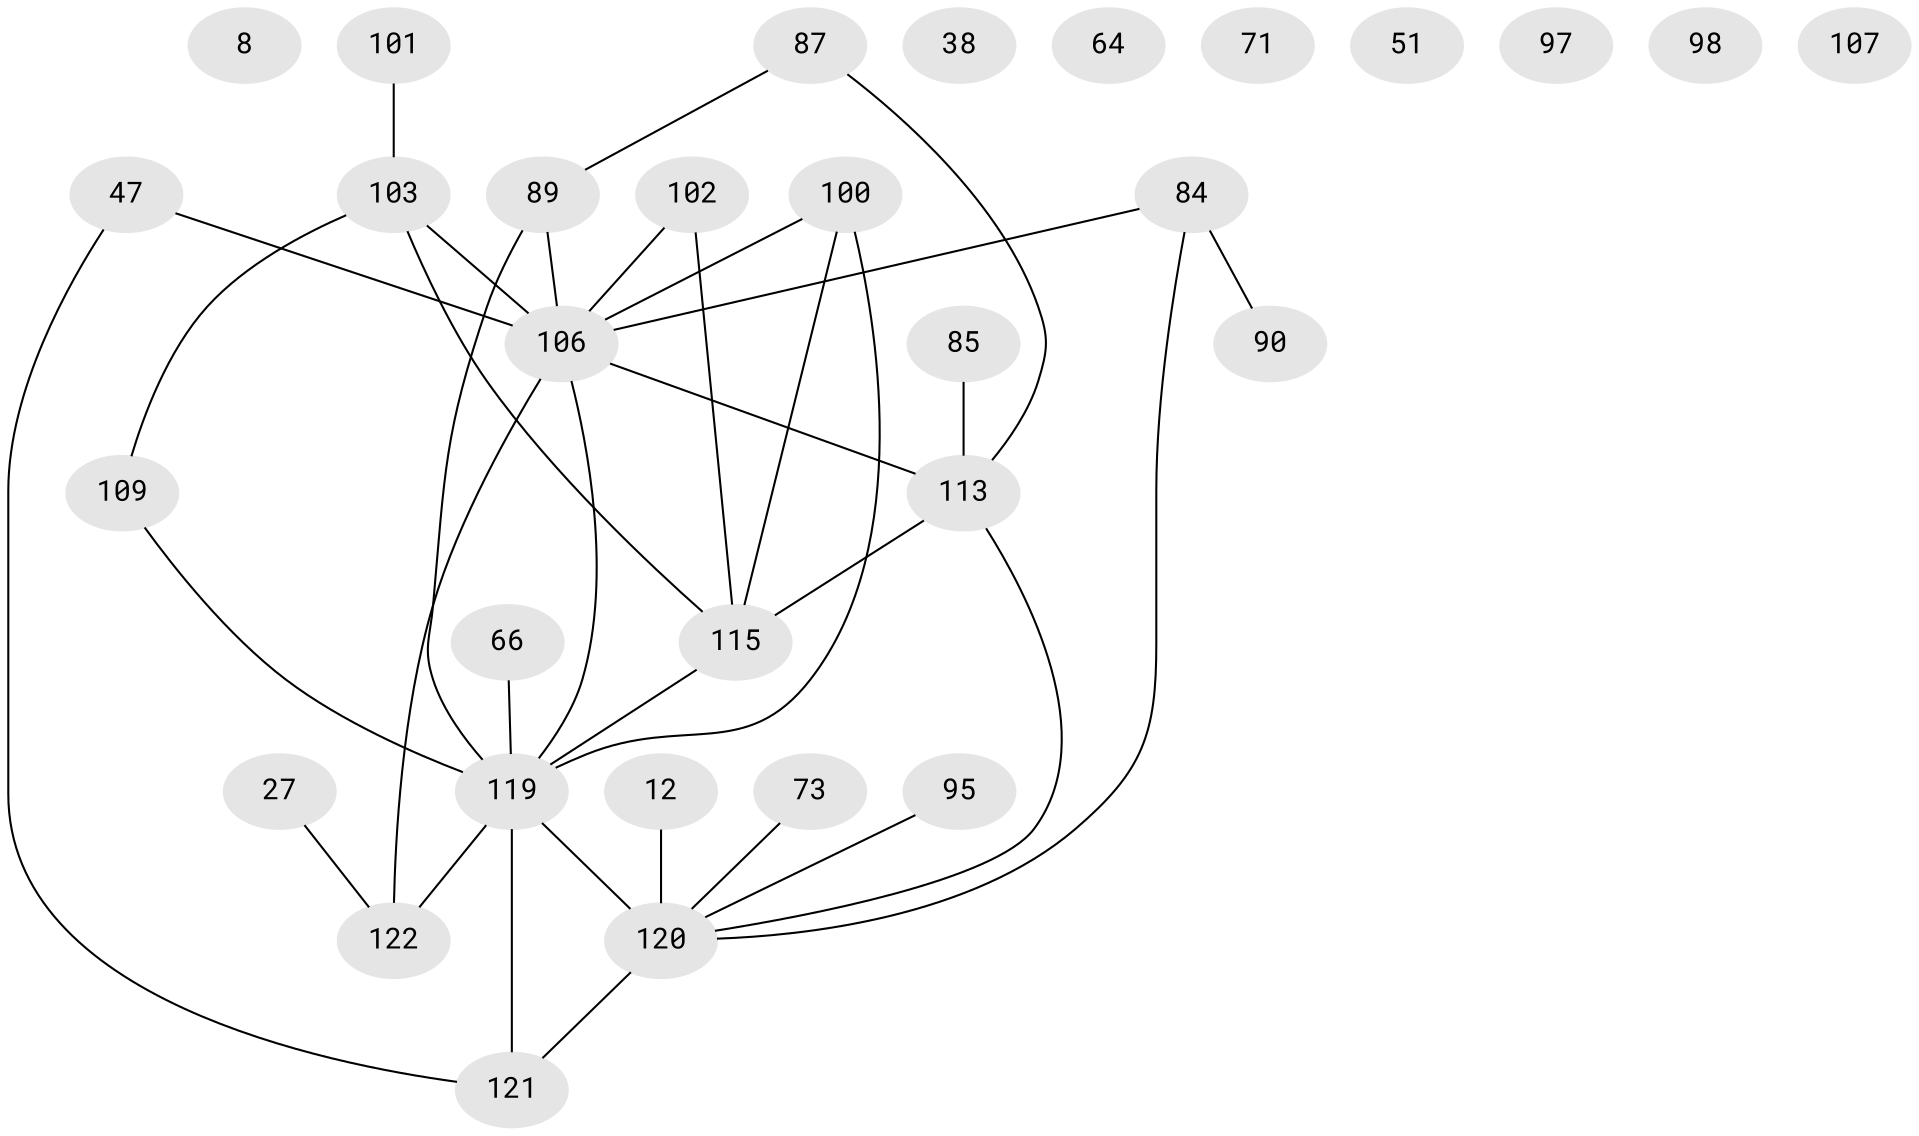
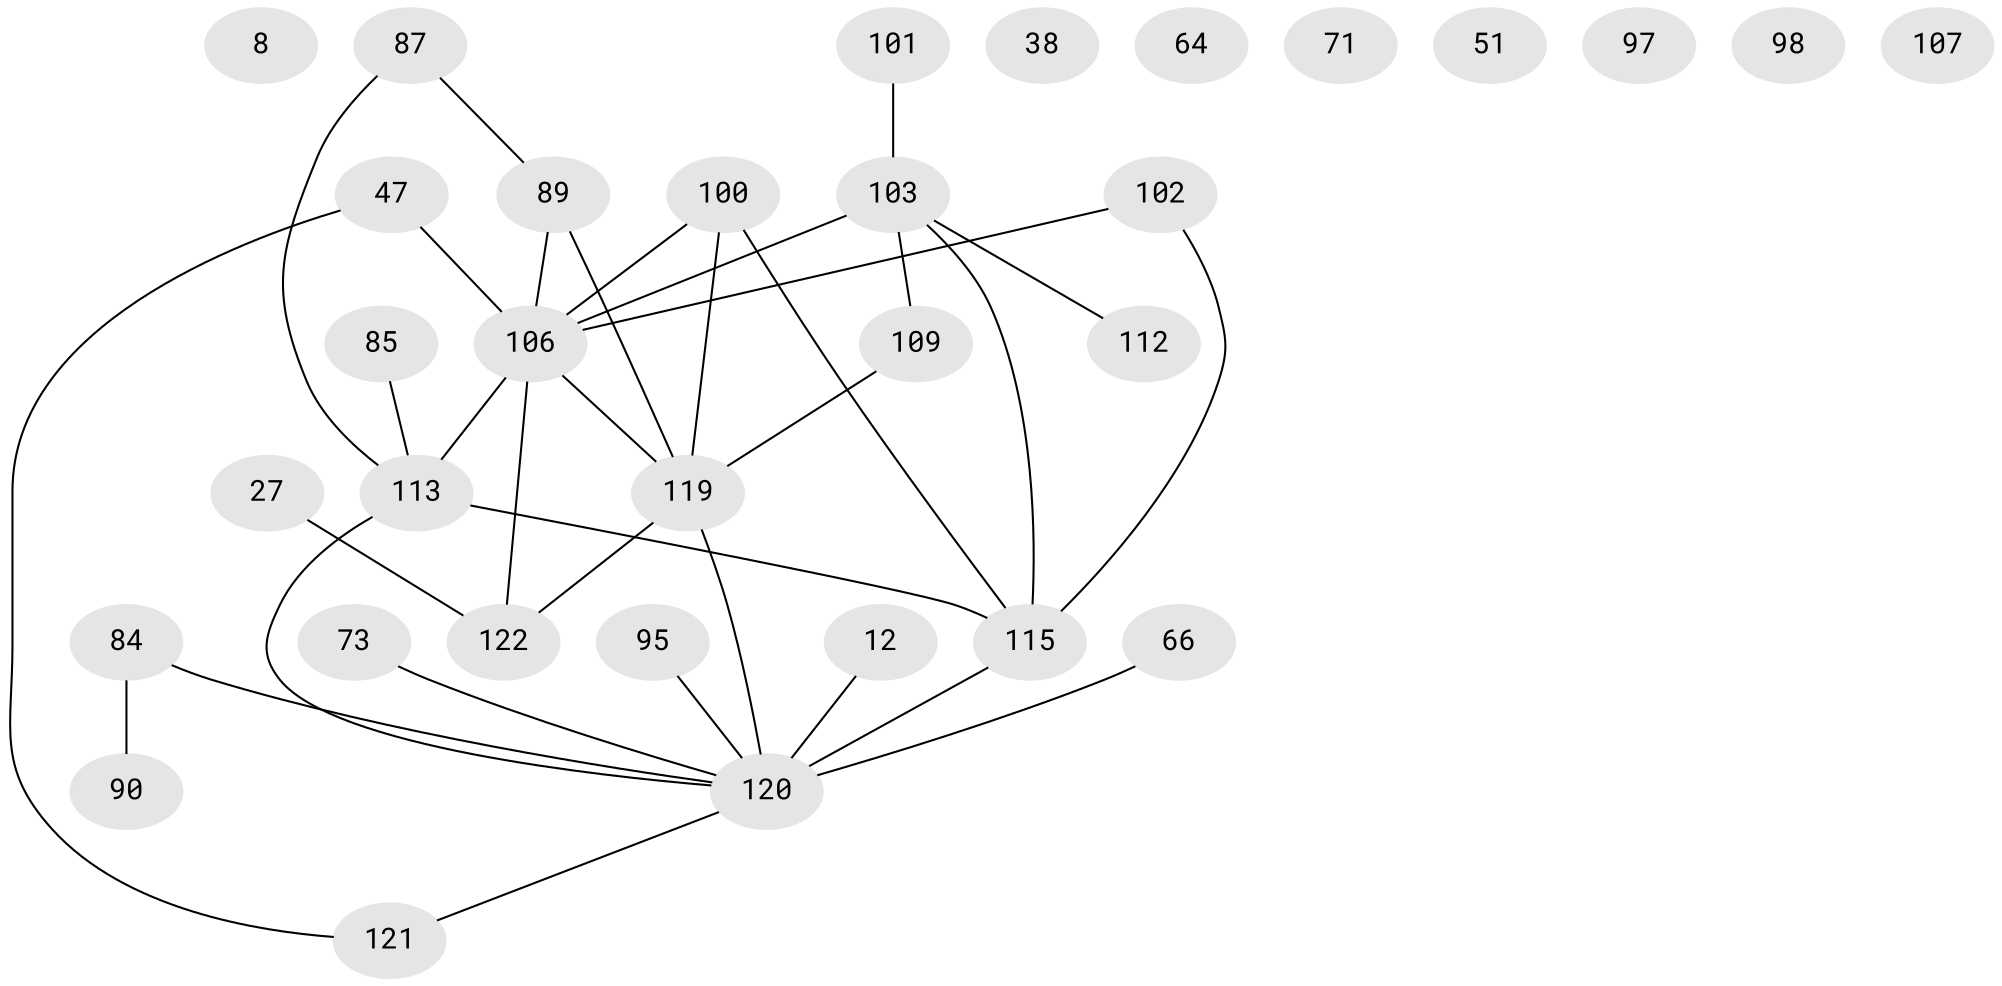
(877, 269) -> none
none -> (1144, 344)
(510, 717) -> (978, 725)
(624, 717) -> (899, 717)
(512, 941) -> none
